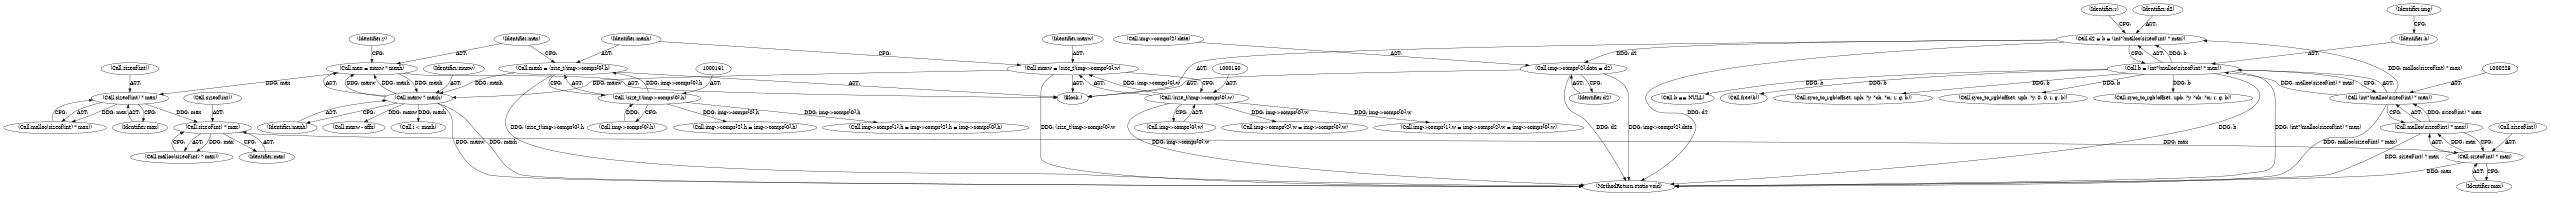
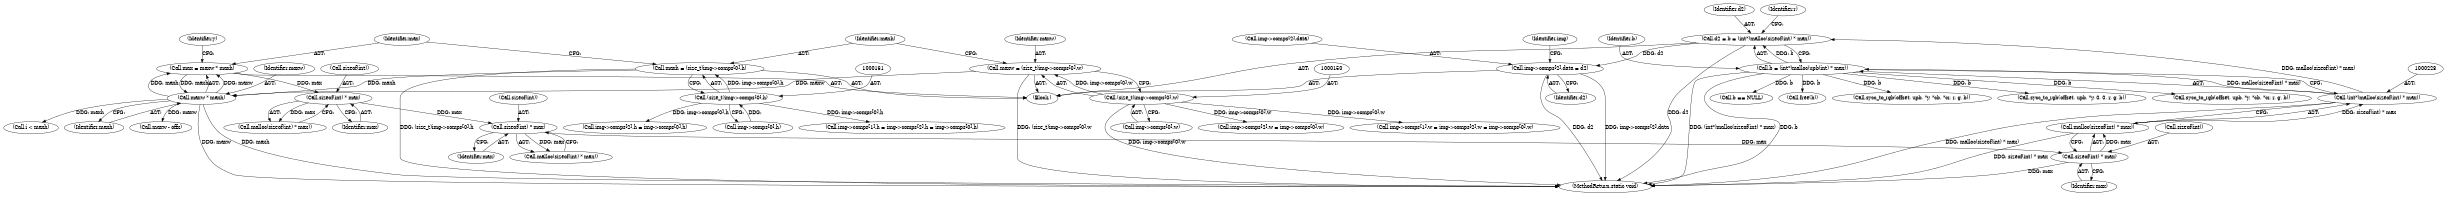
(2414, 23) -> (1550, 52)
(2173, 69) -> (1802, 69)
